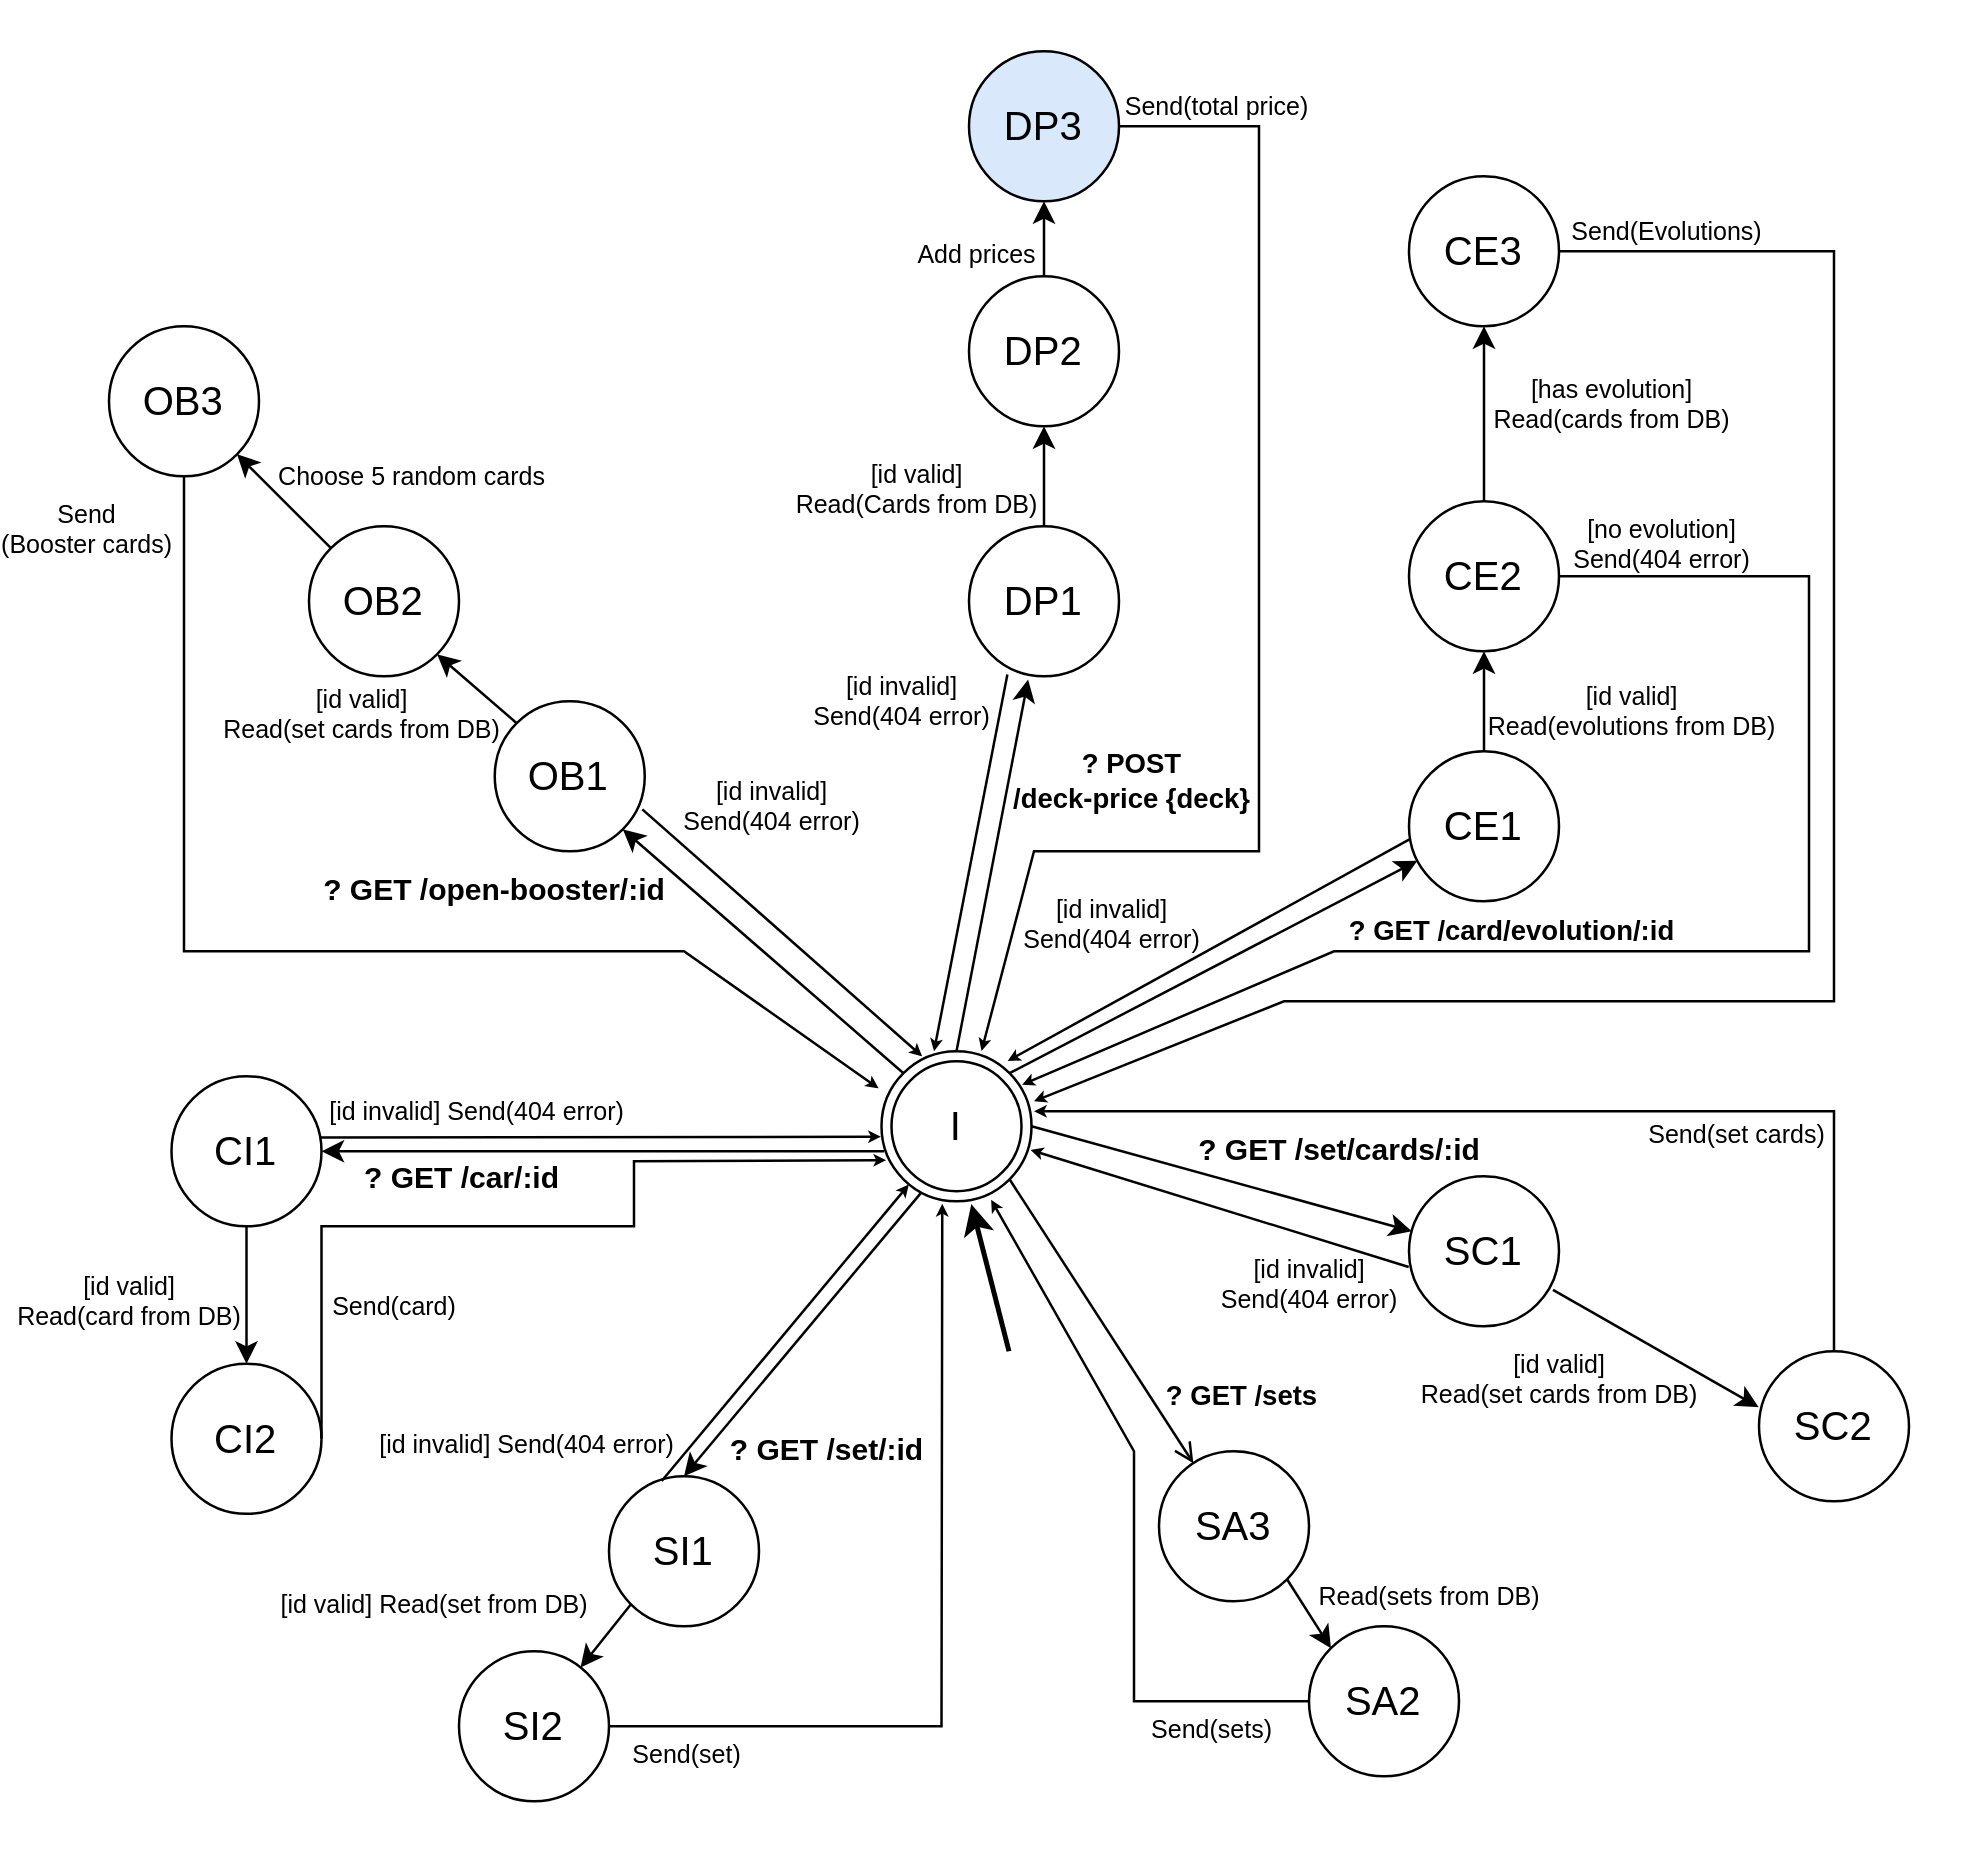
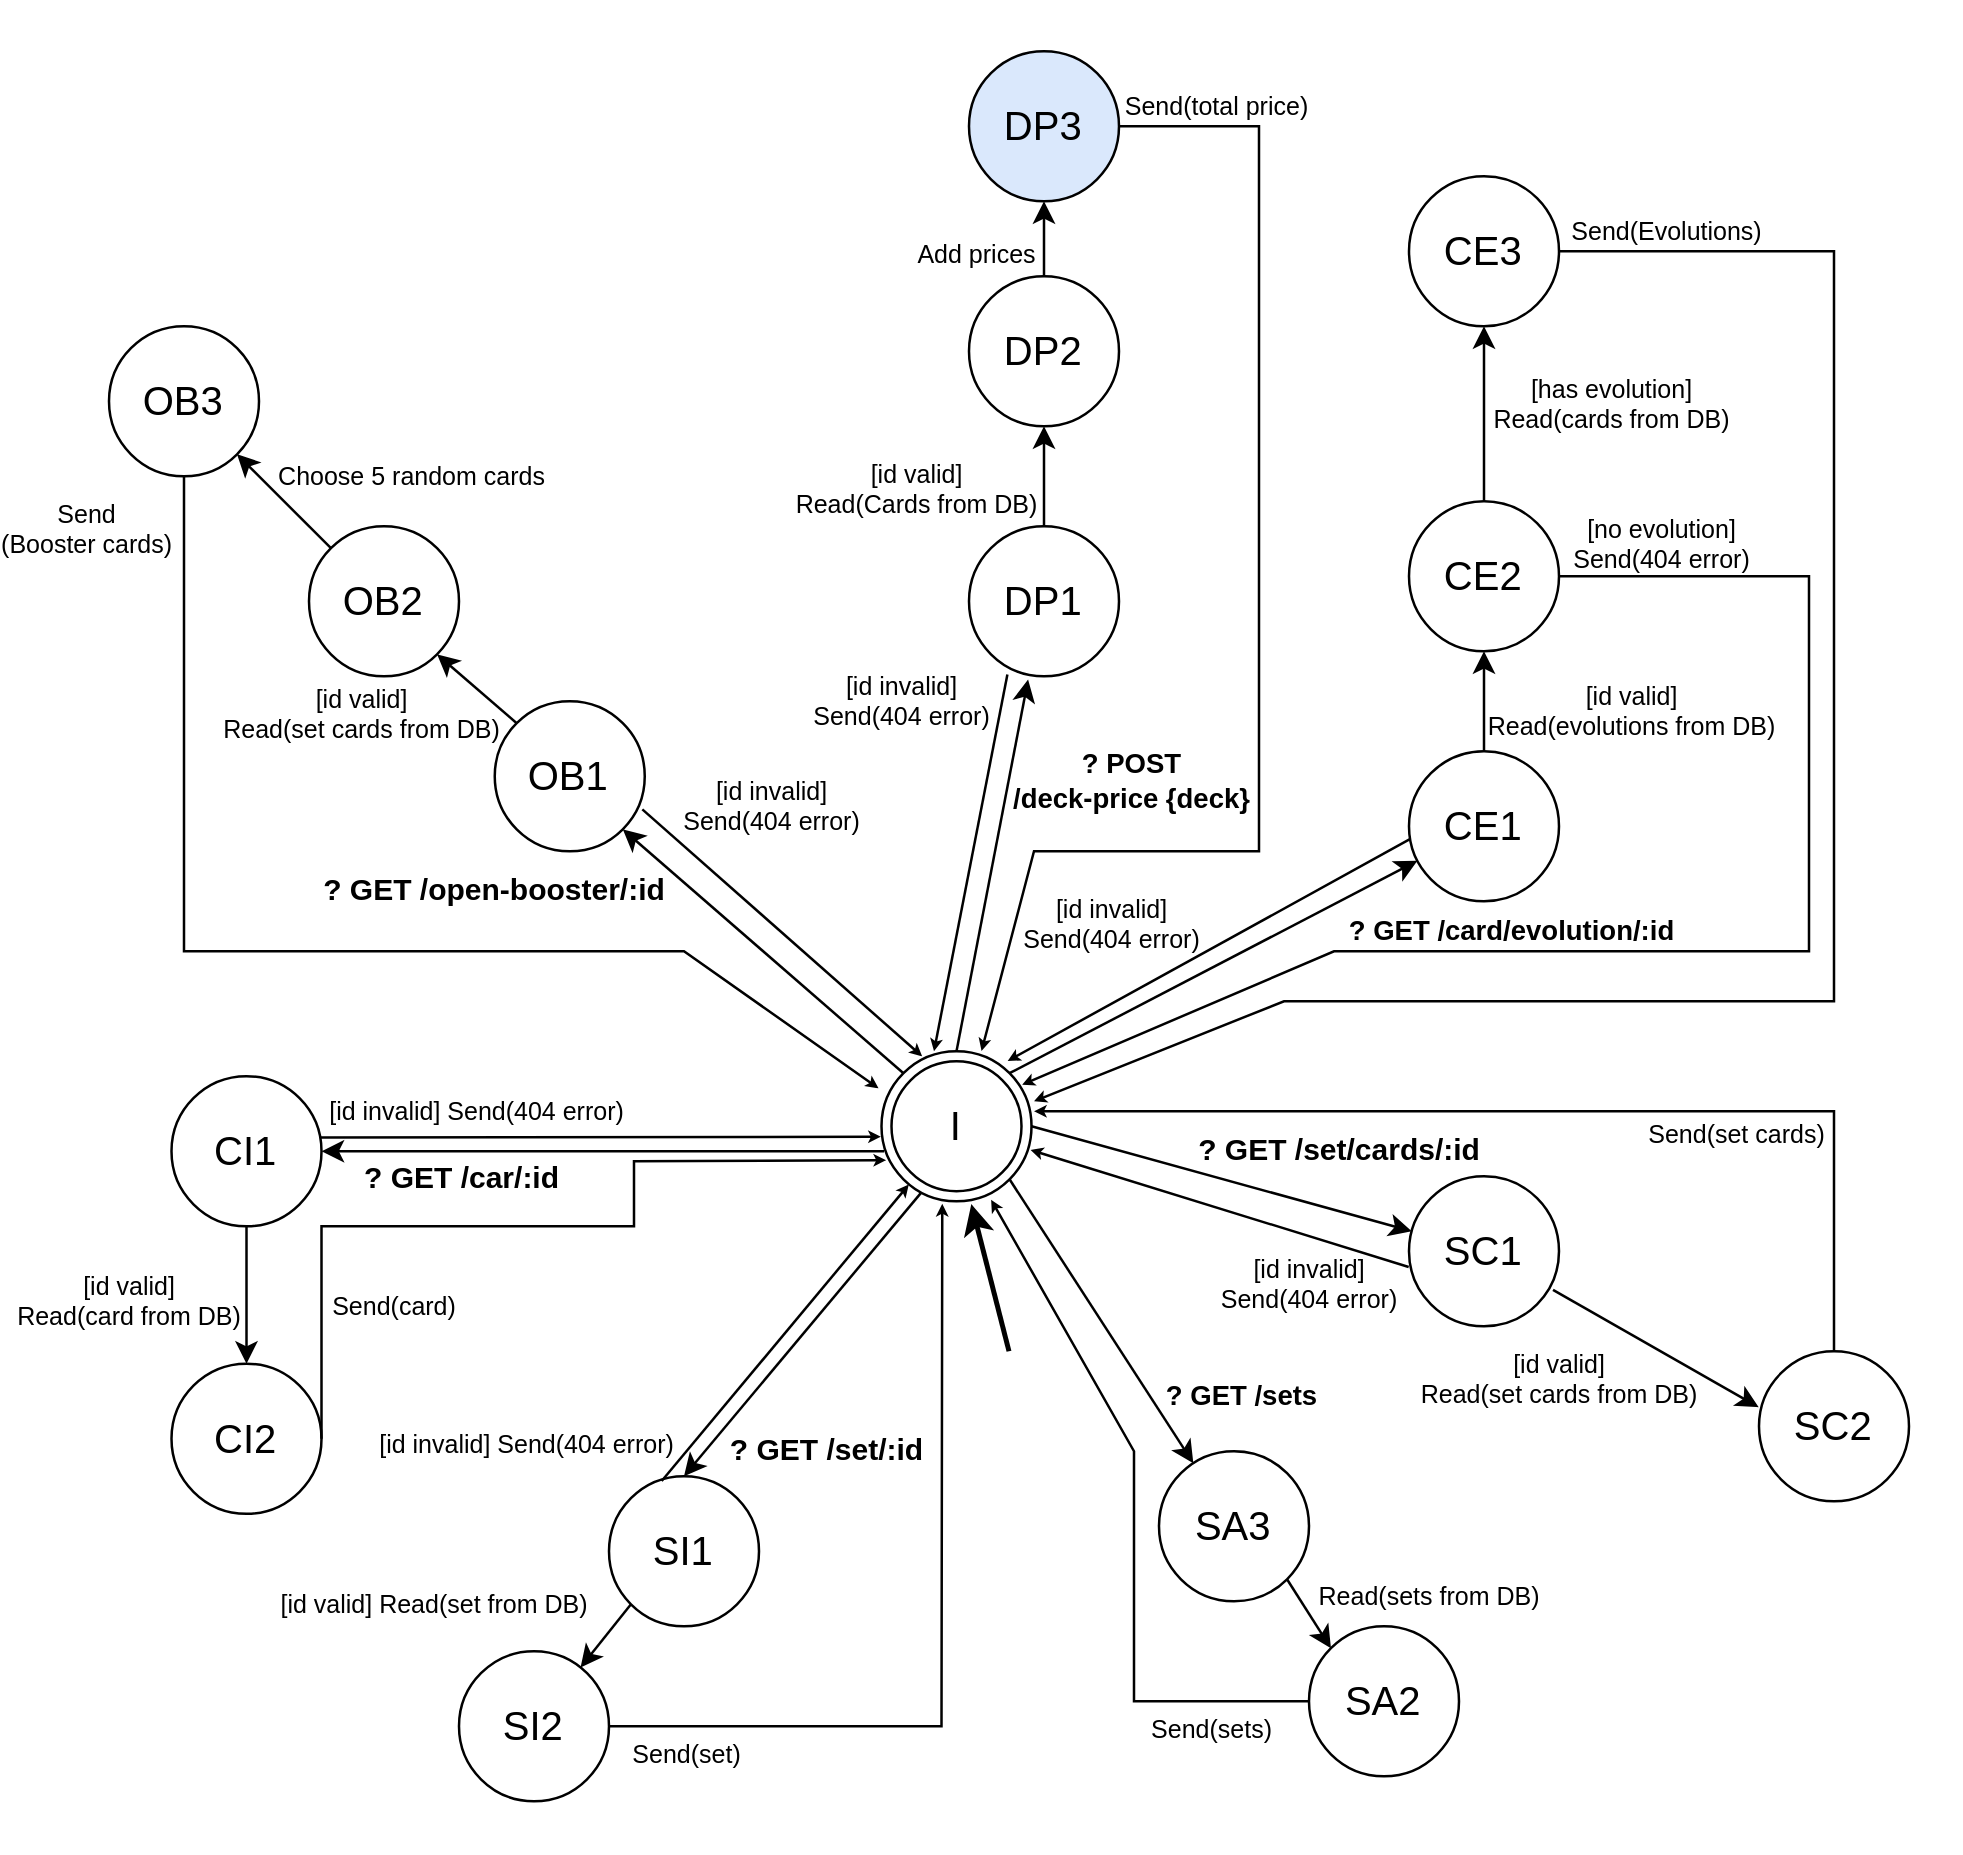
(1185, 1451) -> (1183, 1448)
